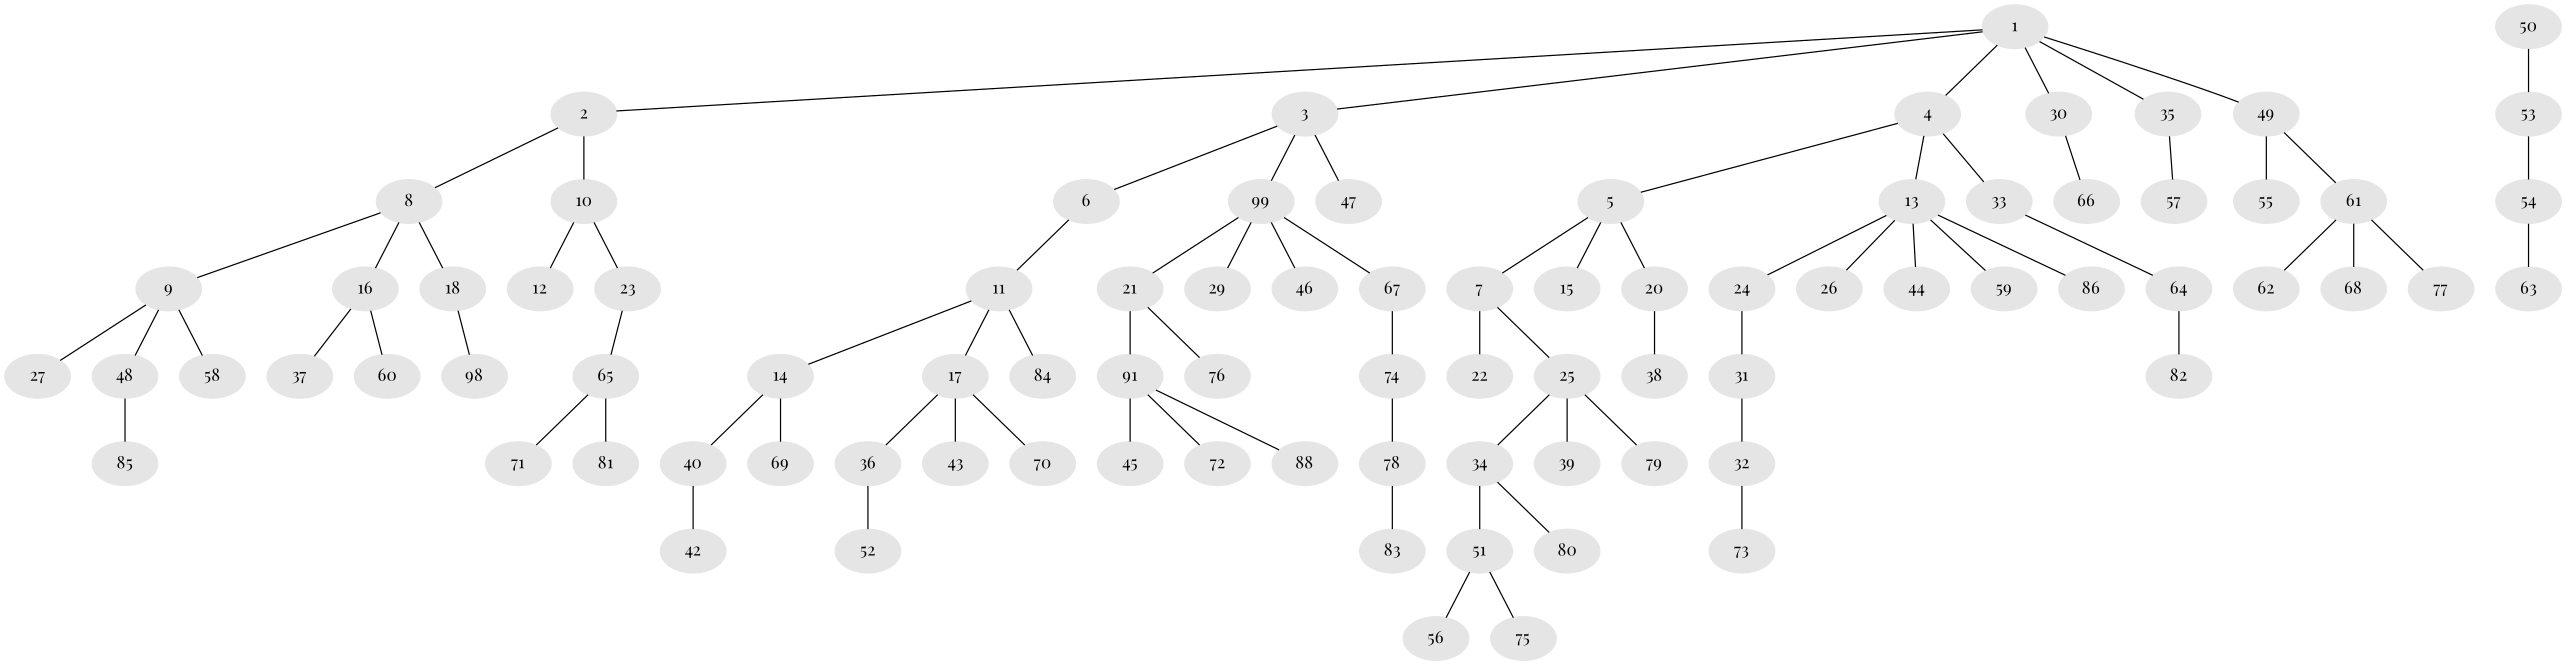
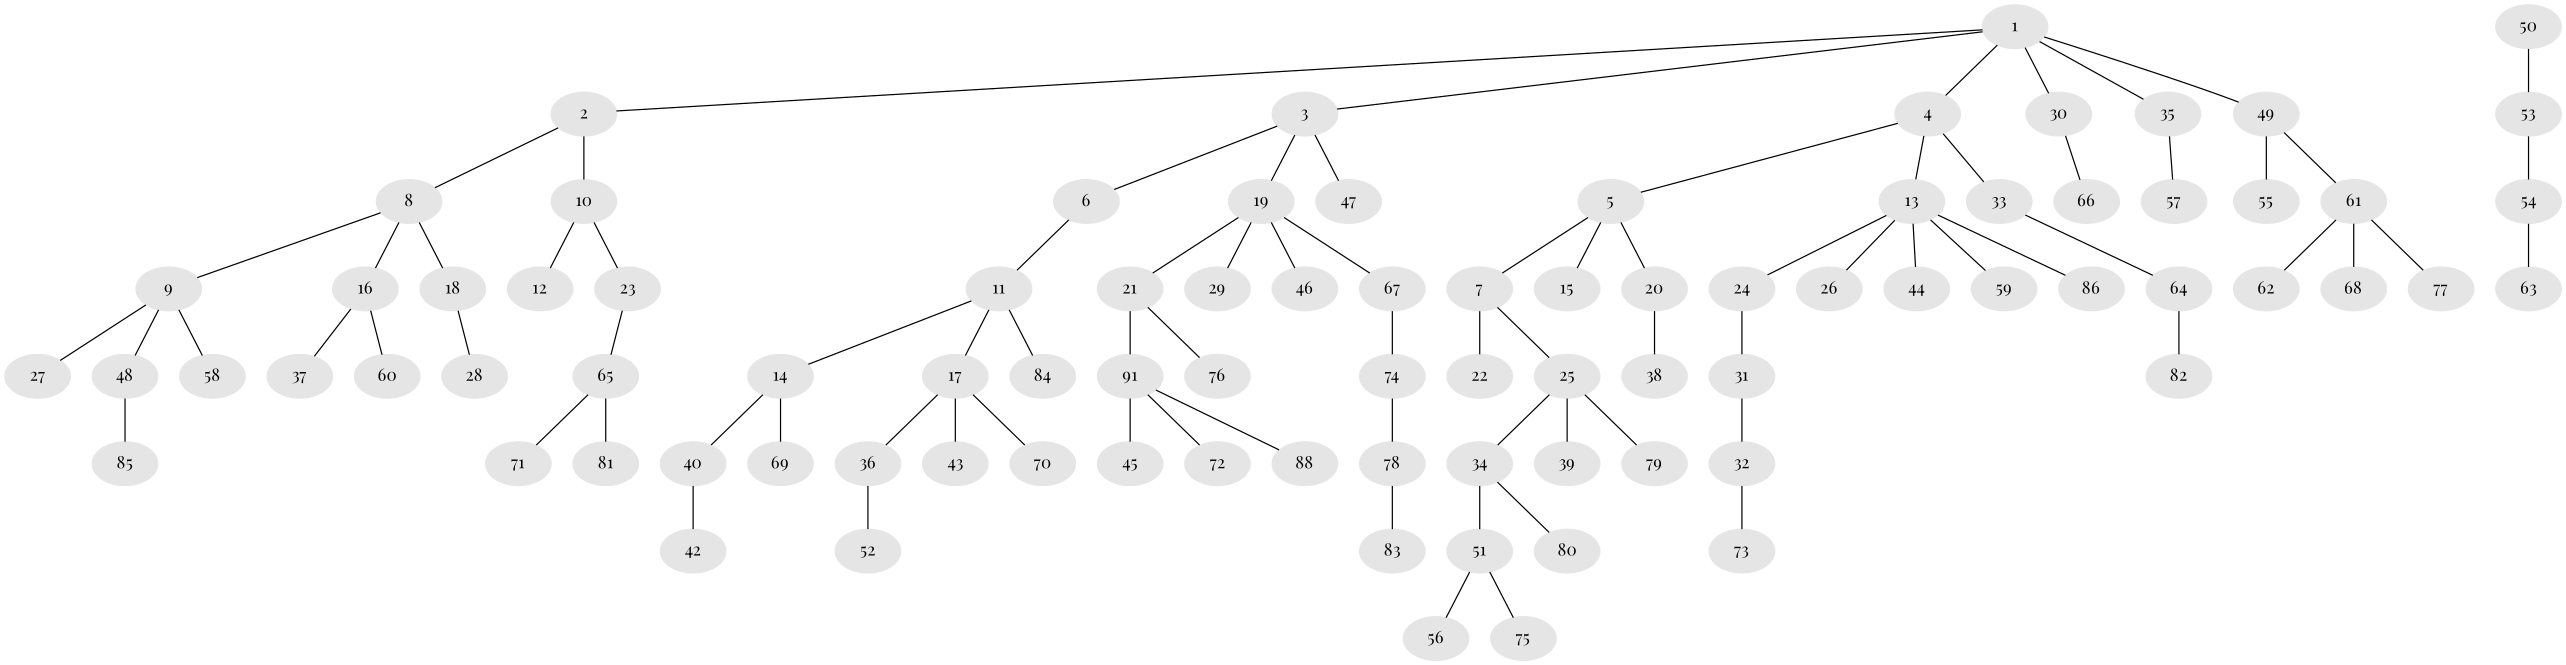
(1261, 202) -> (1261, 202)
(475, 376) -> (475, 376)
